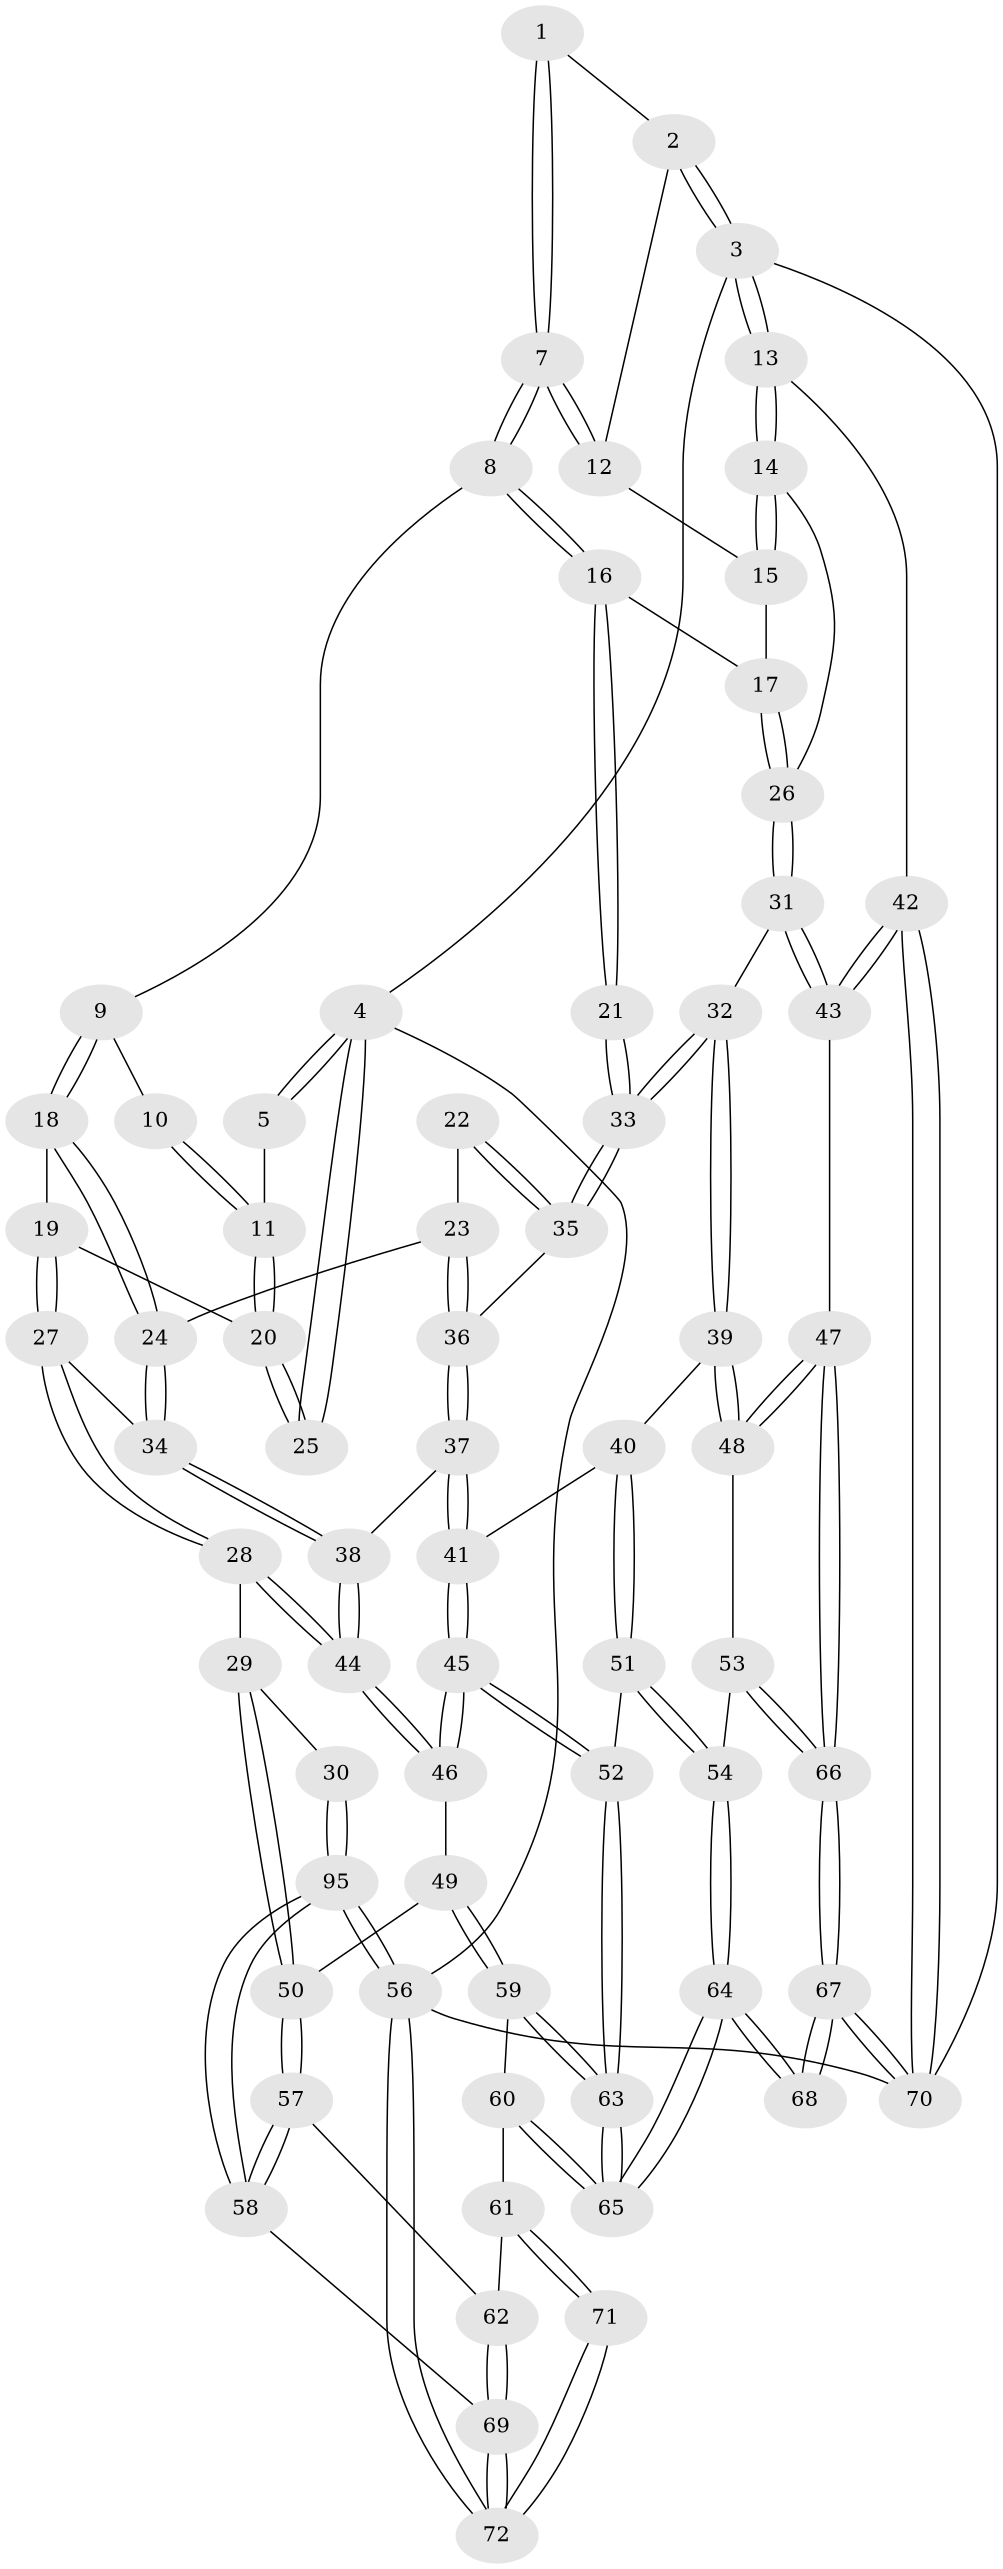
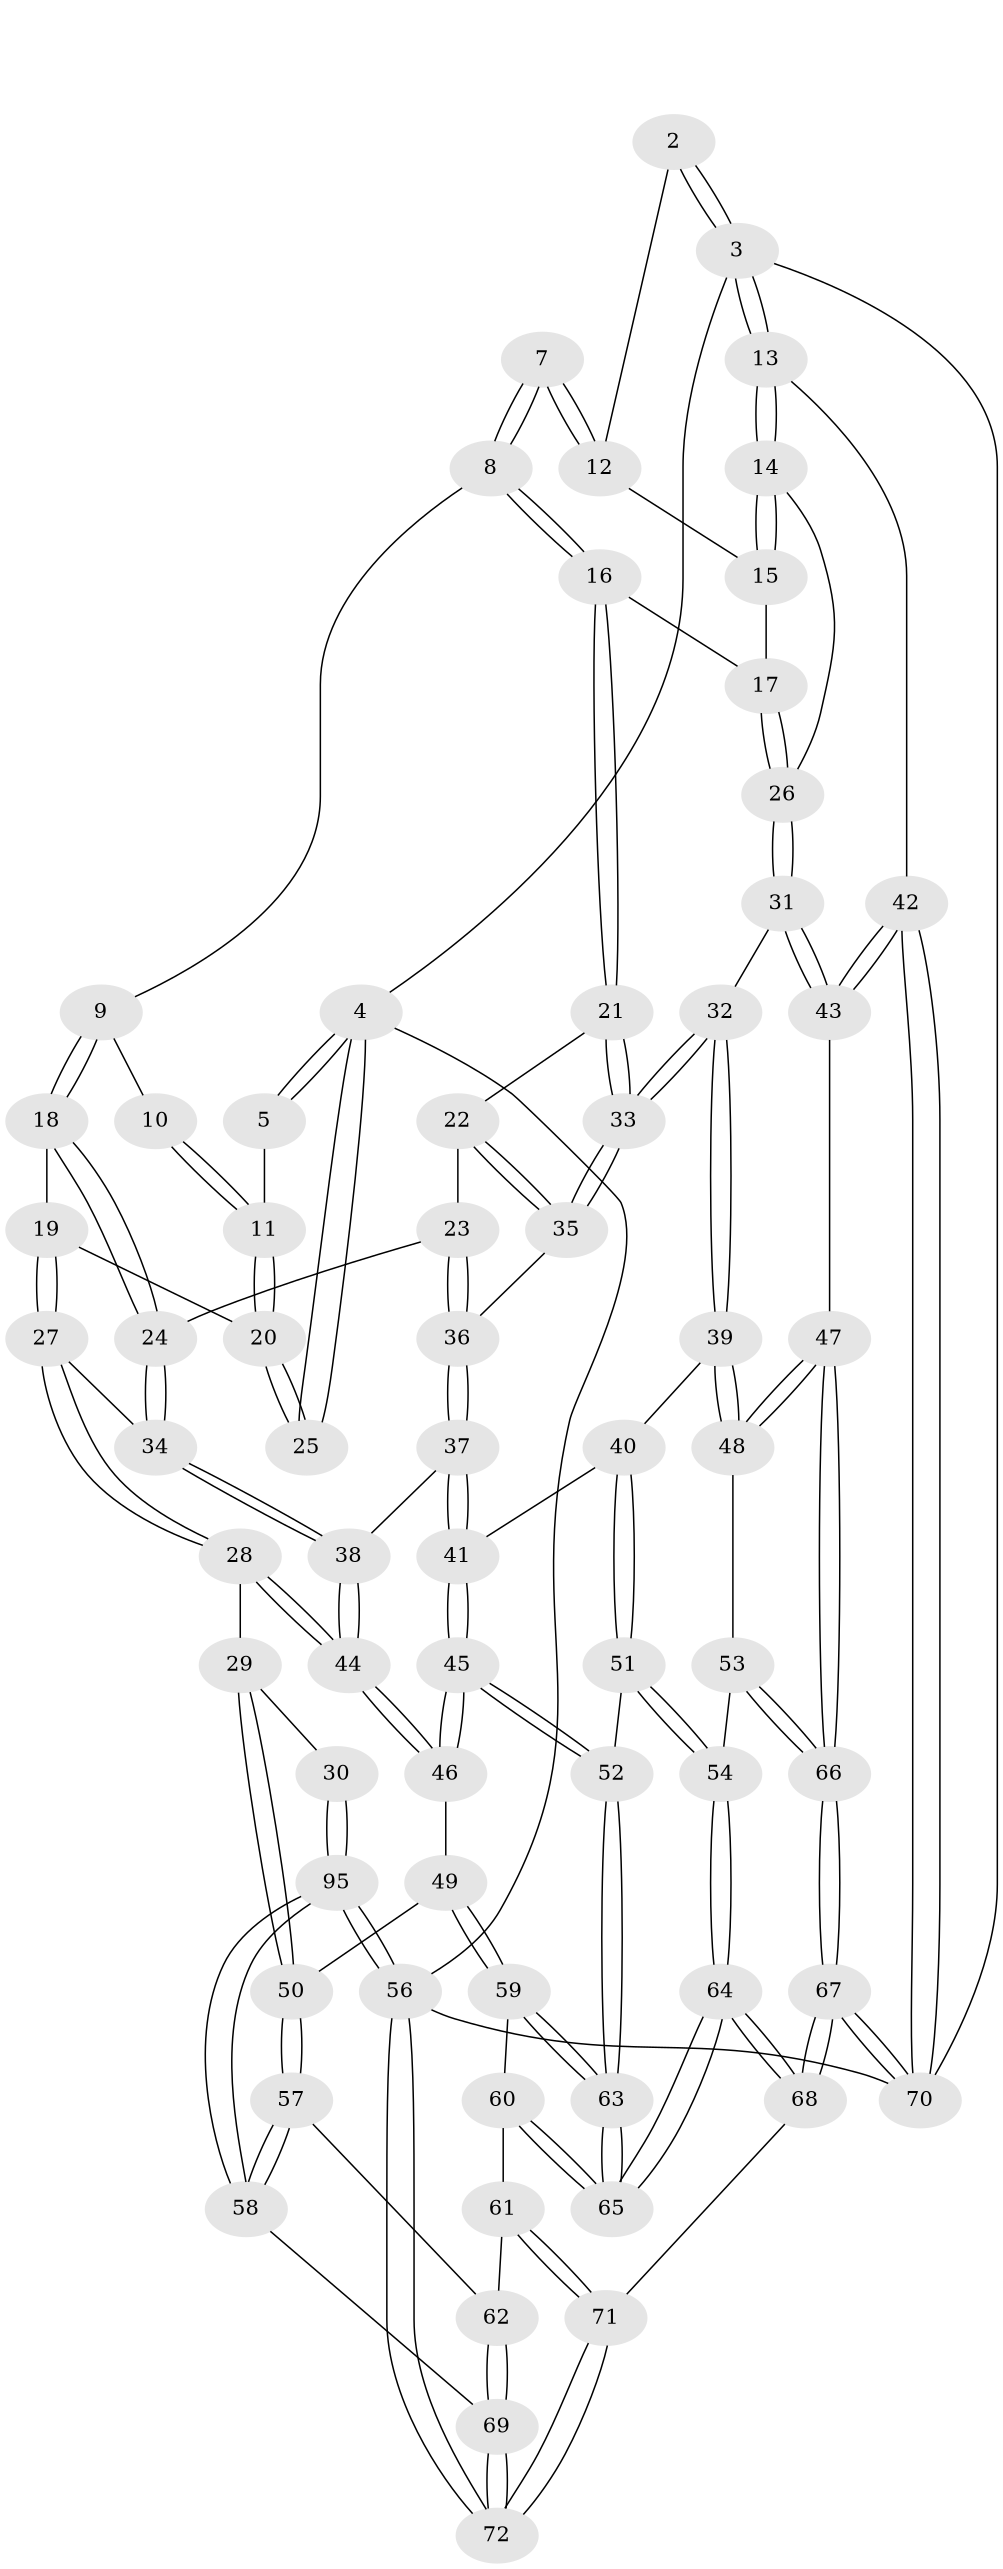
(542, 33) -> none
none -> (535, 1067)
none -> (706, 2209)
